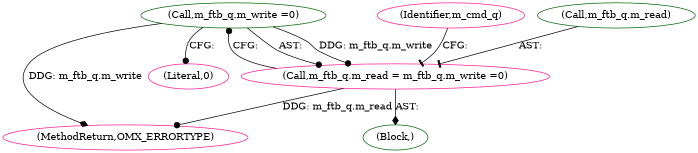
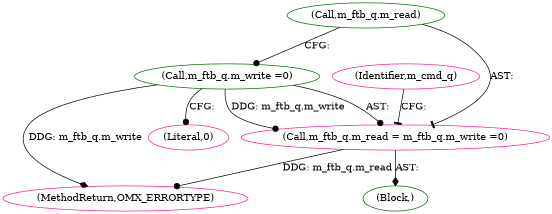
(245, 59) -> (300, 45)
